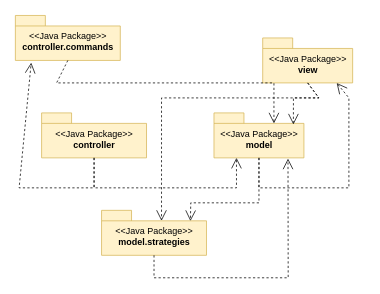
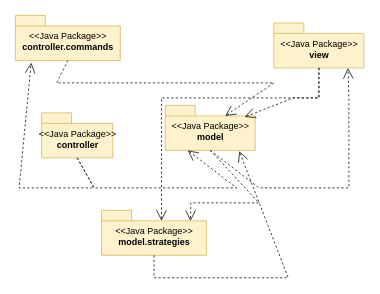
(308, 60) -> (319, 45)
(94, 135) -> (77, 135)
(259, 135) -> (210, 128)
